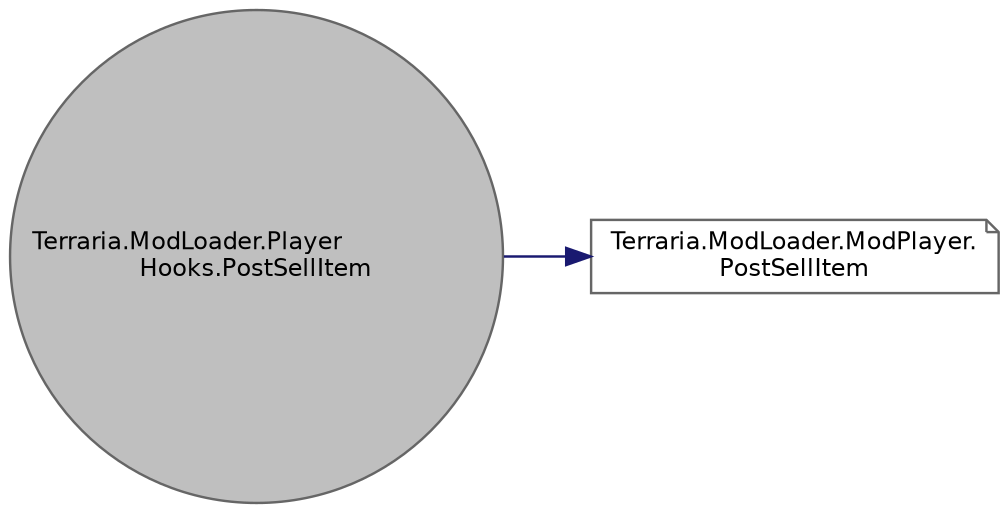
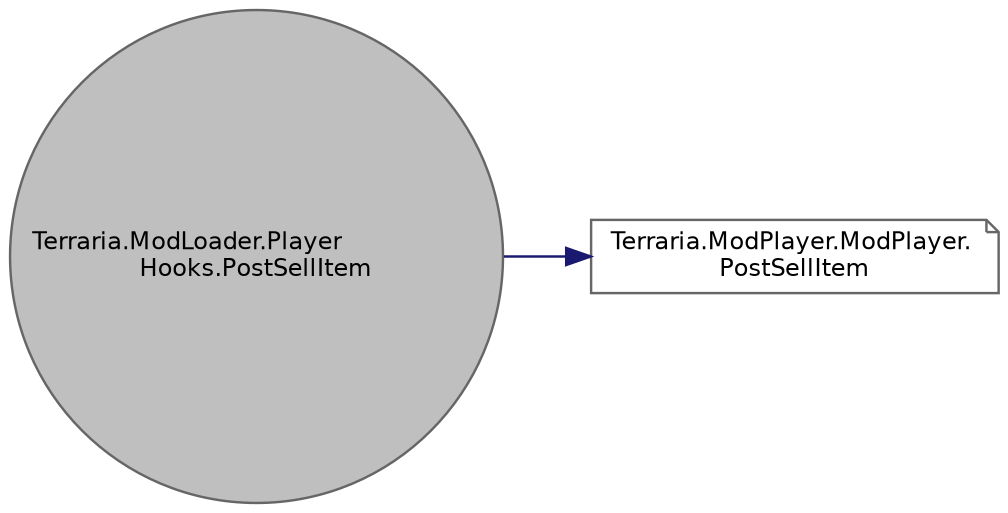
(795, 256) -> (795, 256)
